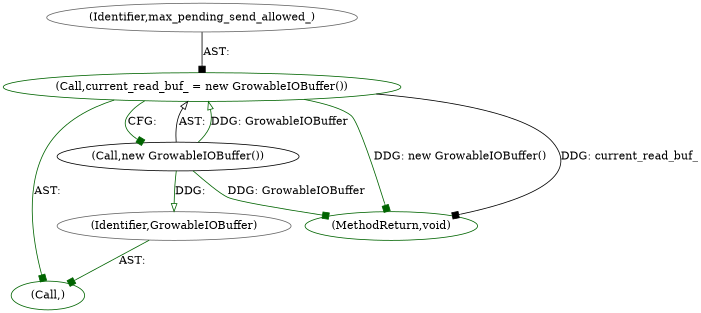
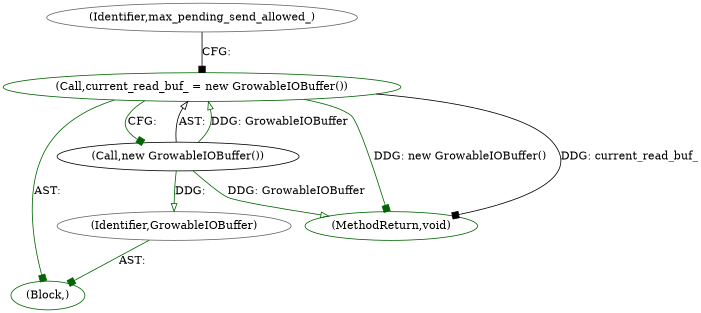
(218, 52) -> (218, 52)
(253, 203) -> (253, 203)
(48, 295) -> (48, 295)
